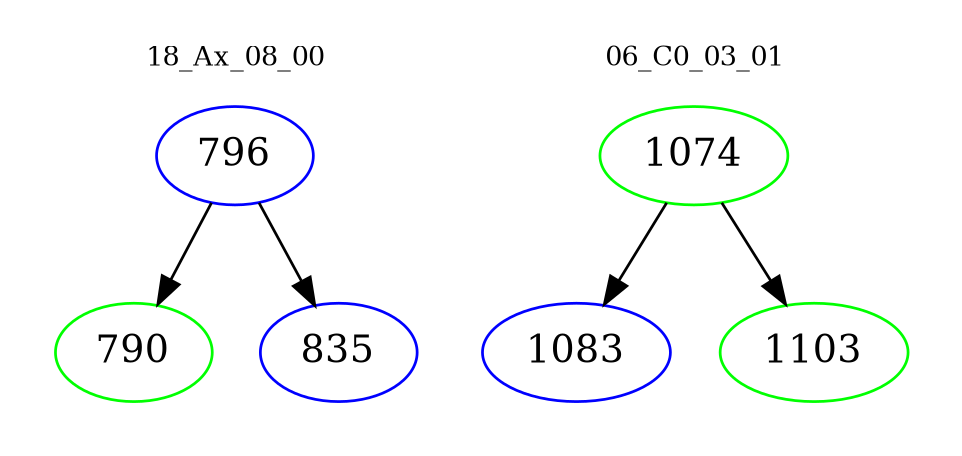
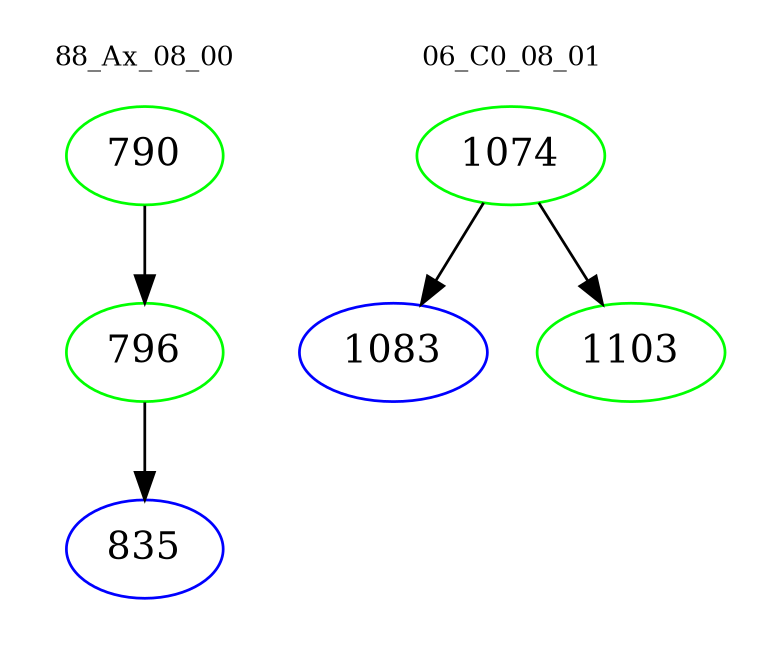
(236, 59) -> (145, 59)
(695, 59) -> (512, 59)
(235, 156) -> (145, 352)
(191, 241) -> (145, 241)
